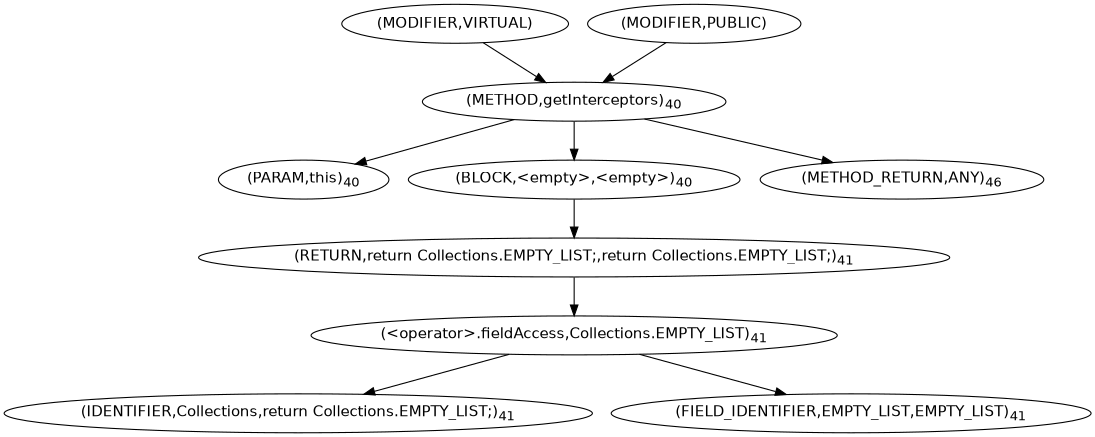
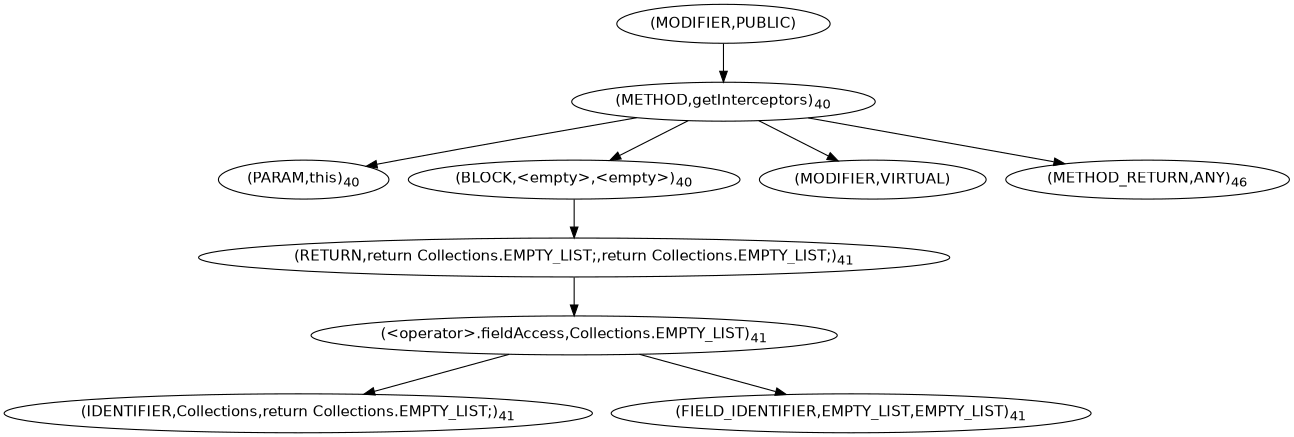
(510, 60) -> (794, 138)
